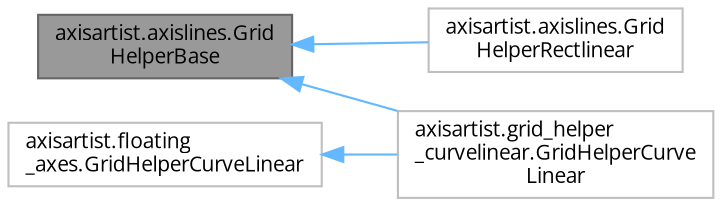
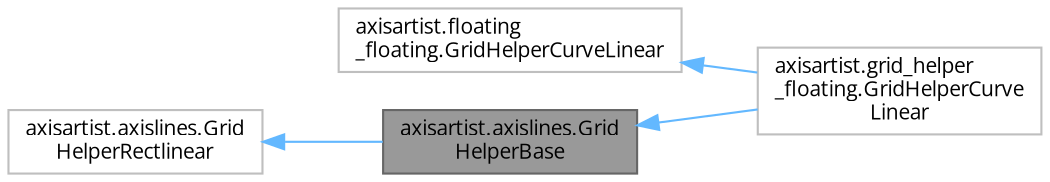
(371, 43) -> (334, 142)
(165, 155) -> (510, 40)
(556, 155) -> (900, 91)
